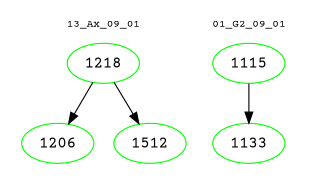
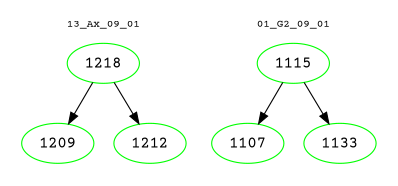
(58, 143) -> (58, 143)
(150, 143) -> (150, 143)
none -> (248, 143)
